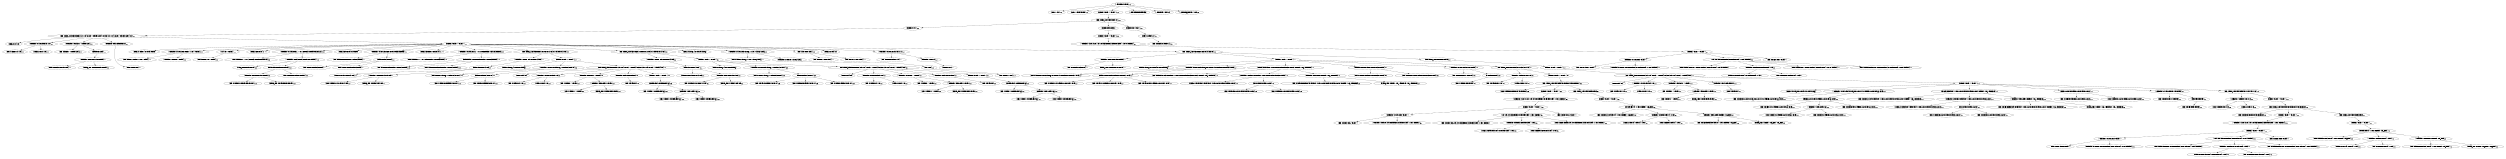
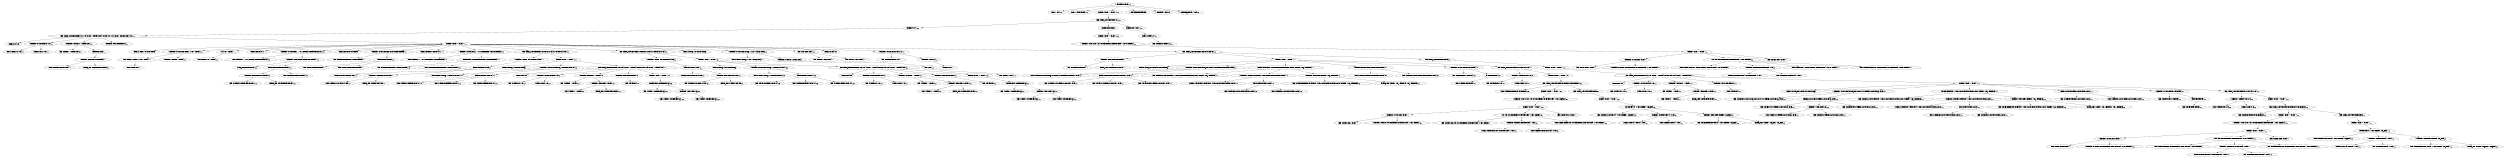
(115, 58) -> (136, 63)
none -> (409, 83)
